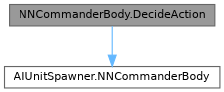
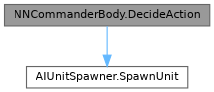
(112, 77) -> (107, 77)
